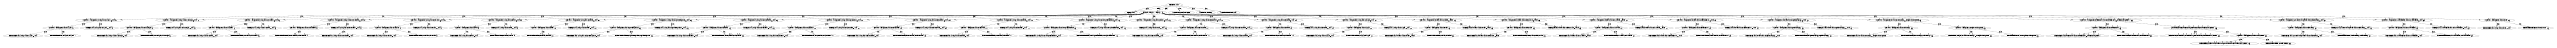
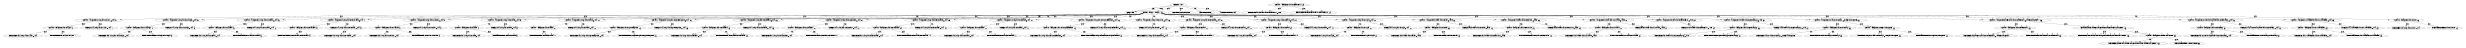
(1696, 24) -> none
